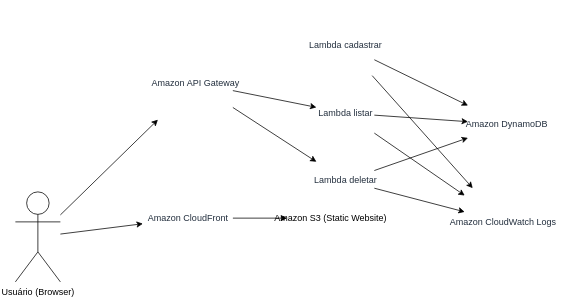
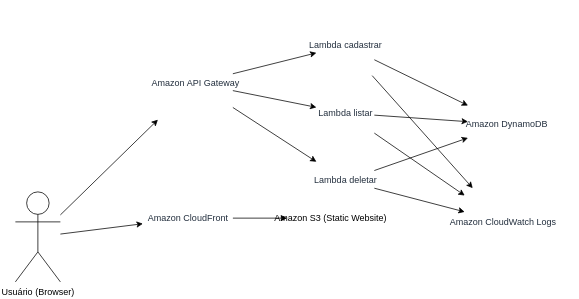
none -> (272, 64)
